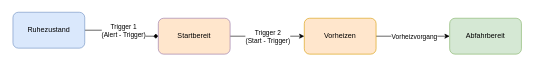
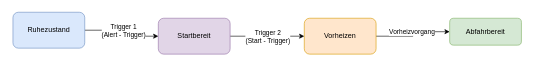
(152, 36) -> (152, 36)
(194, 36) -> (194, 36)
(486, 36) -> (486, 32)
